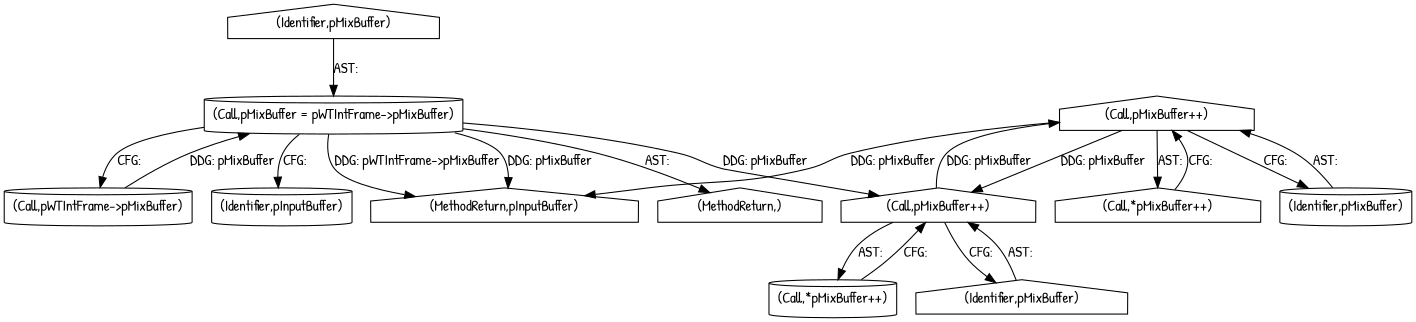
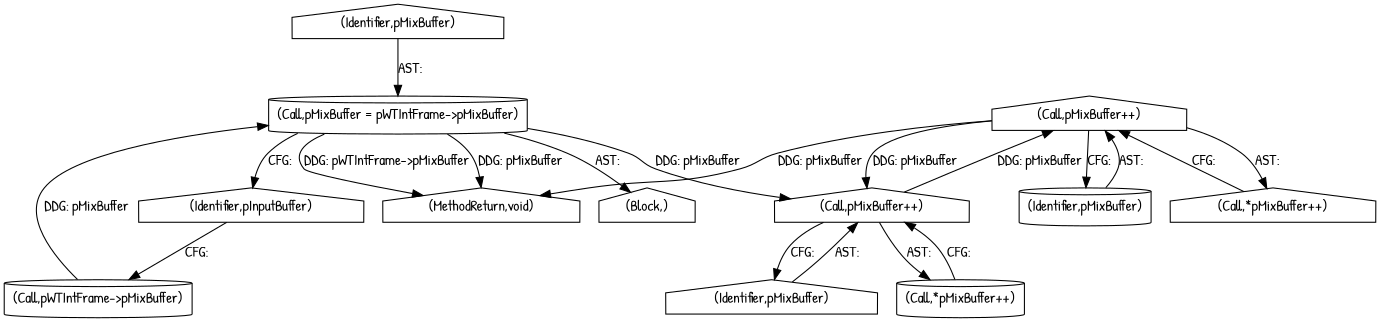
(146, 140) -> (182, 248)
(282, 207) -> (251, 207)
(505, 207) -> (481, 207)
(740, 207) -> (647, 207)
